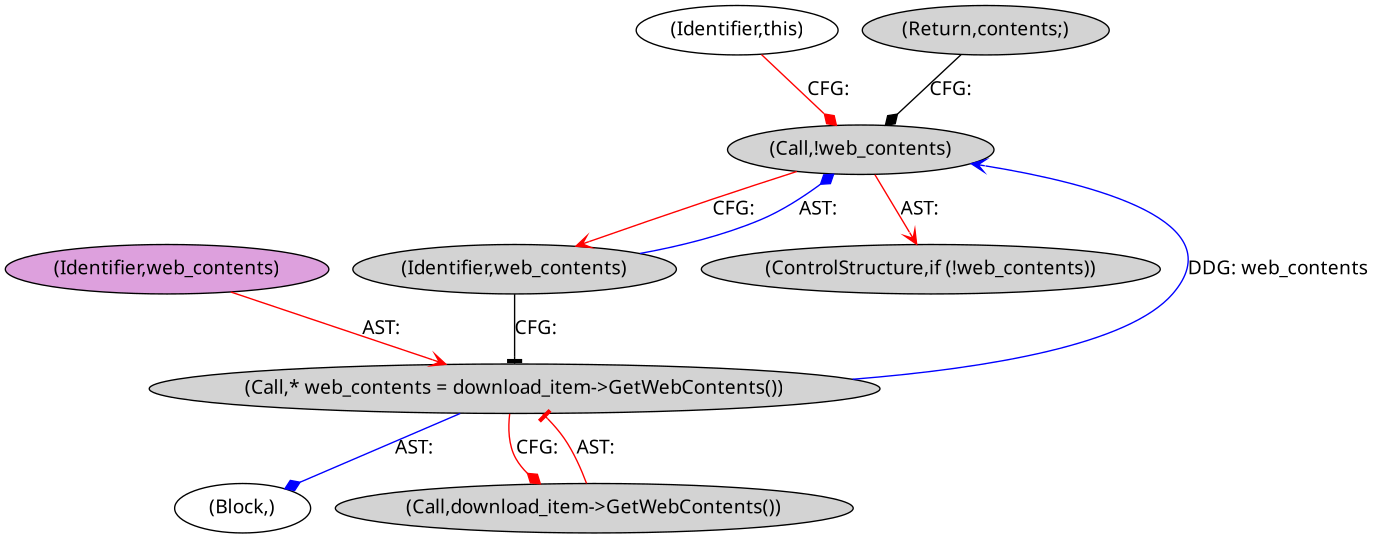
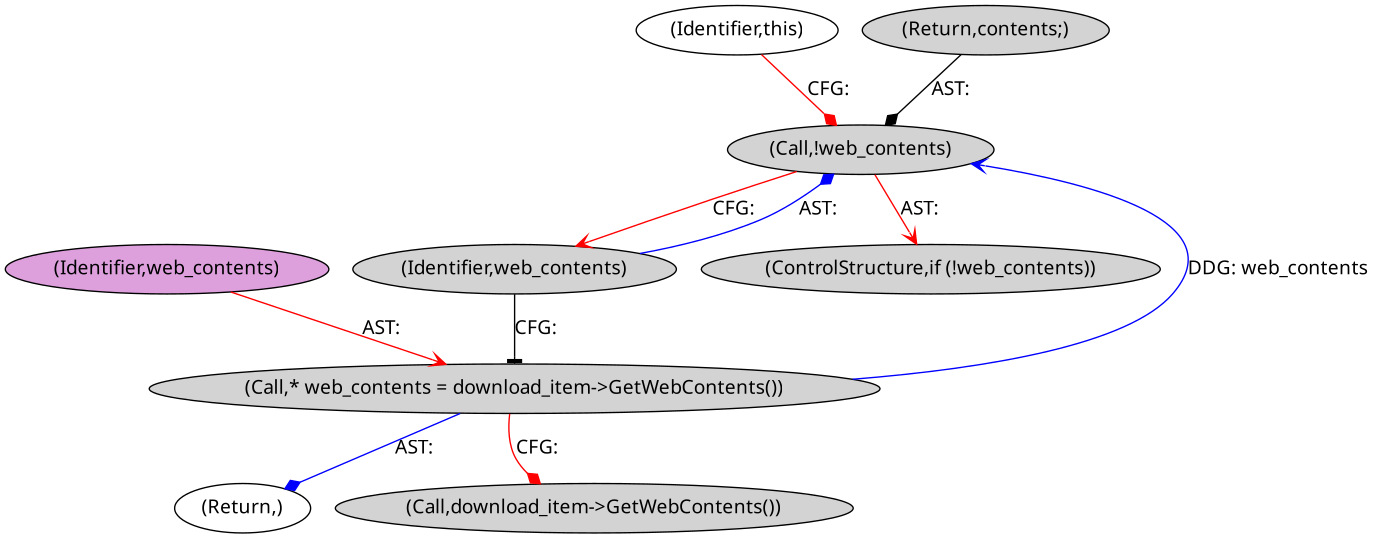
(953, 90) -> (953, 90)
(571, 449) -> none
(243, 508) -> (243, 508)
